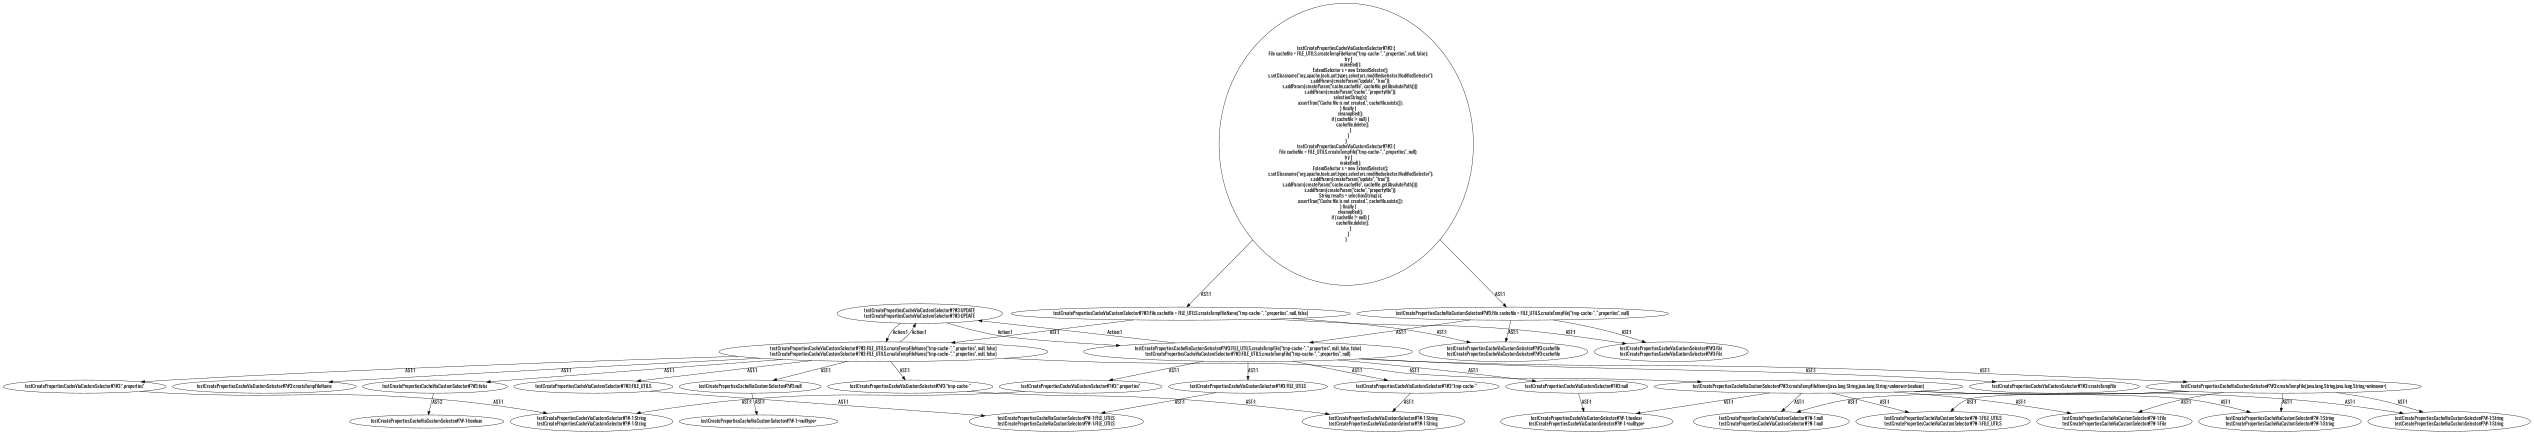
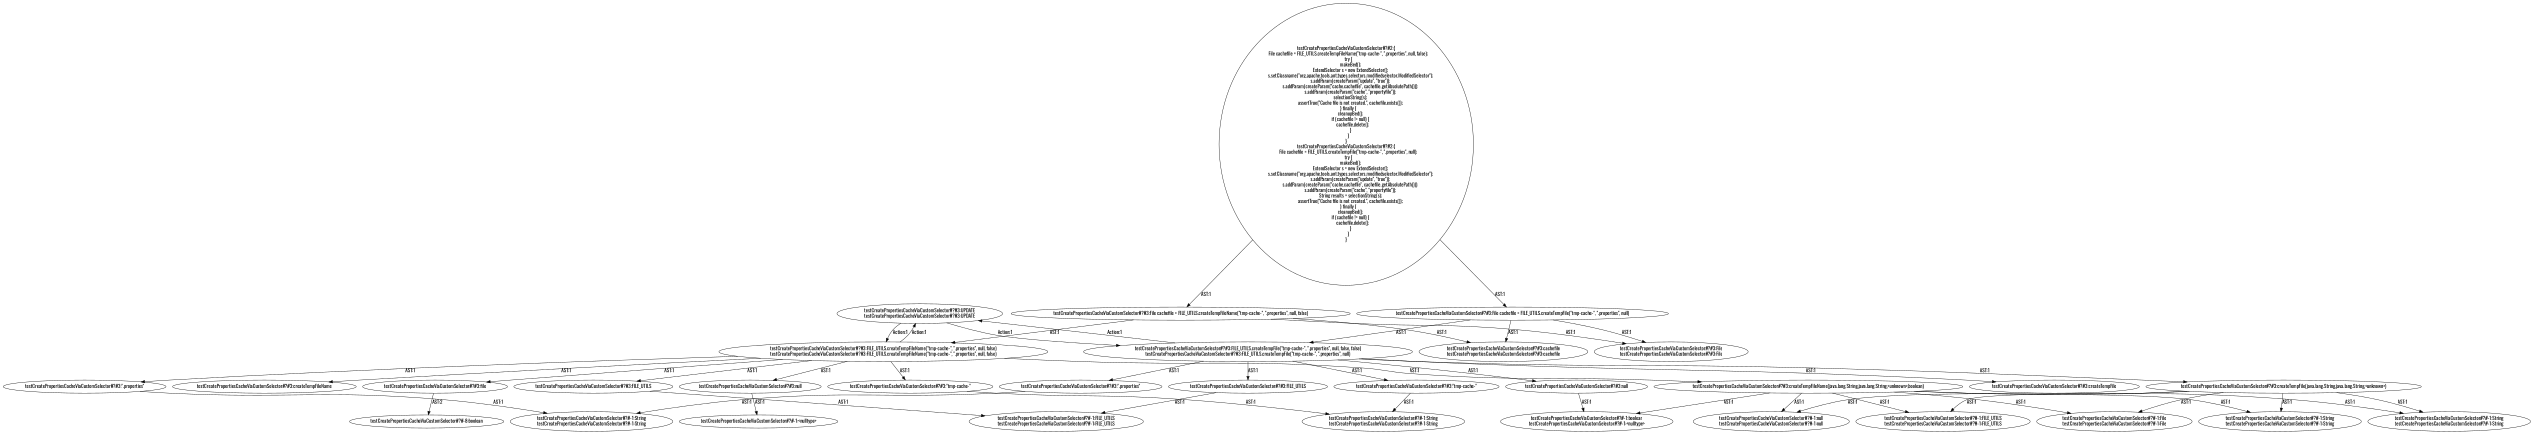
(435, 387) -> (435, 387)
(427, 421) -> (427, 421)
